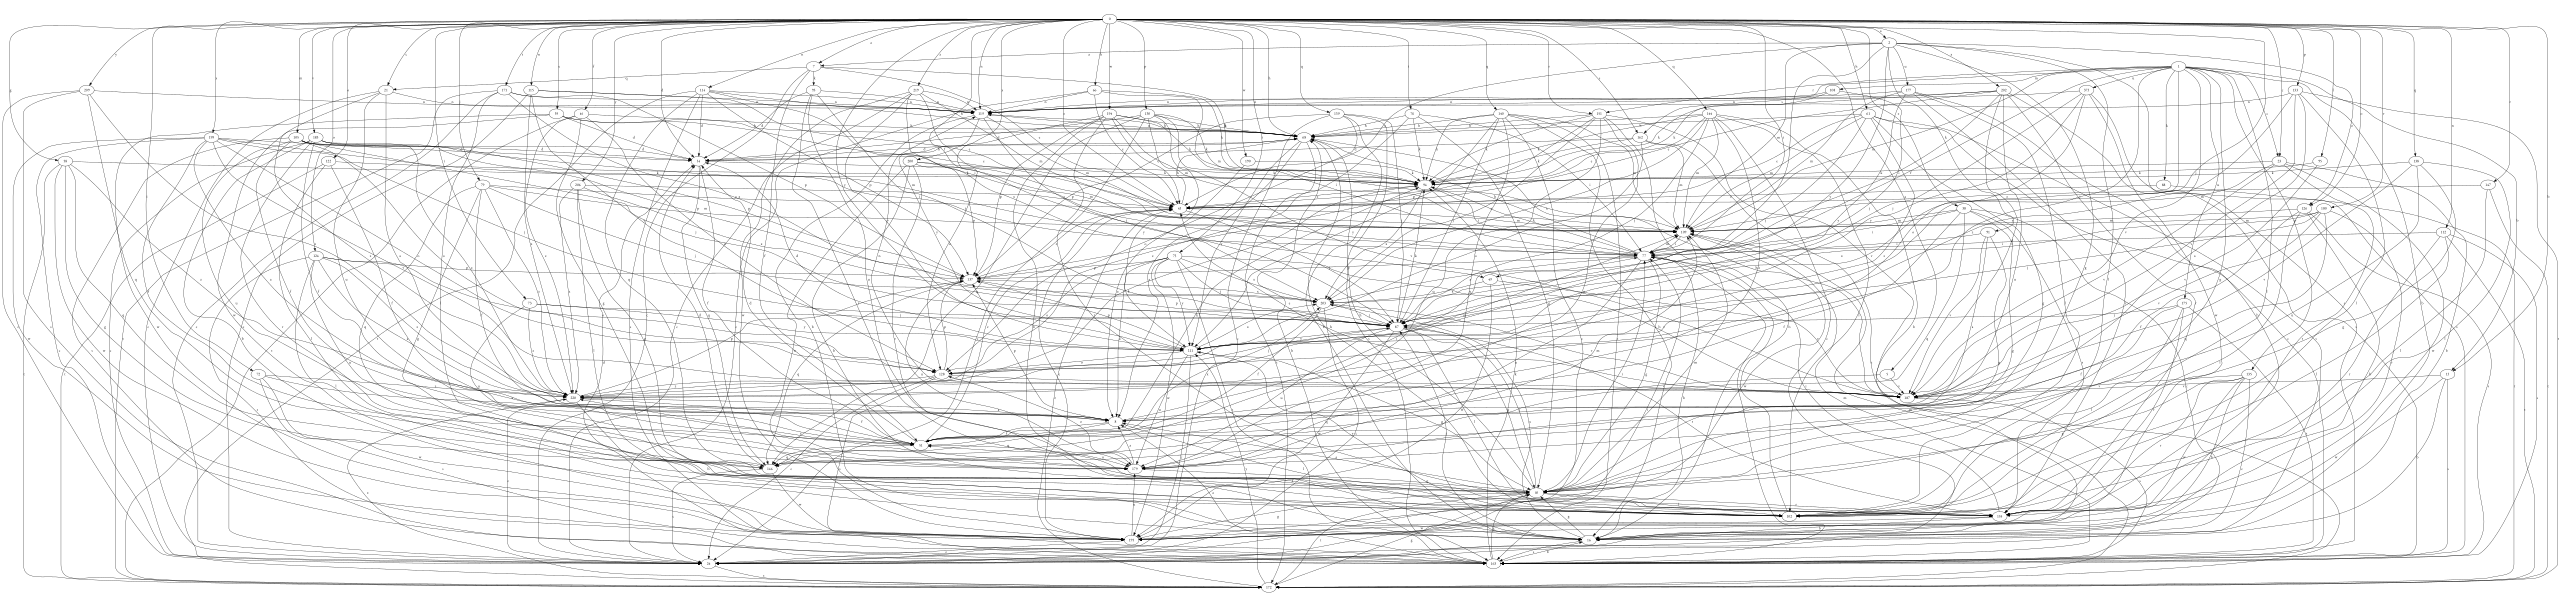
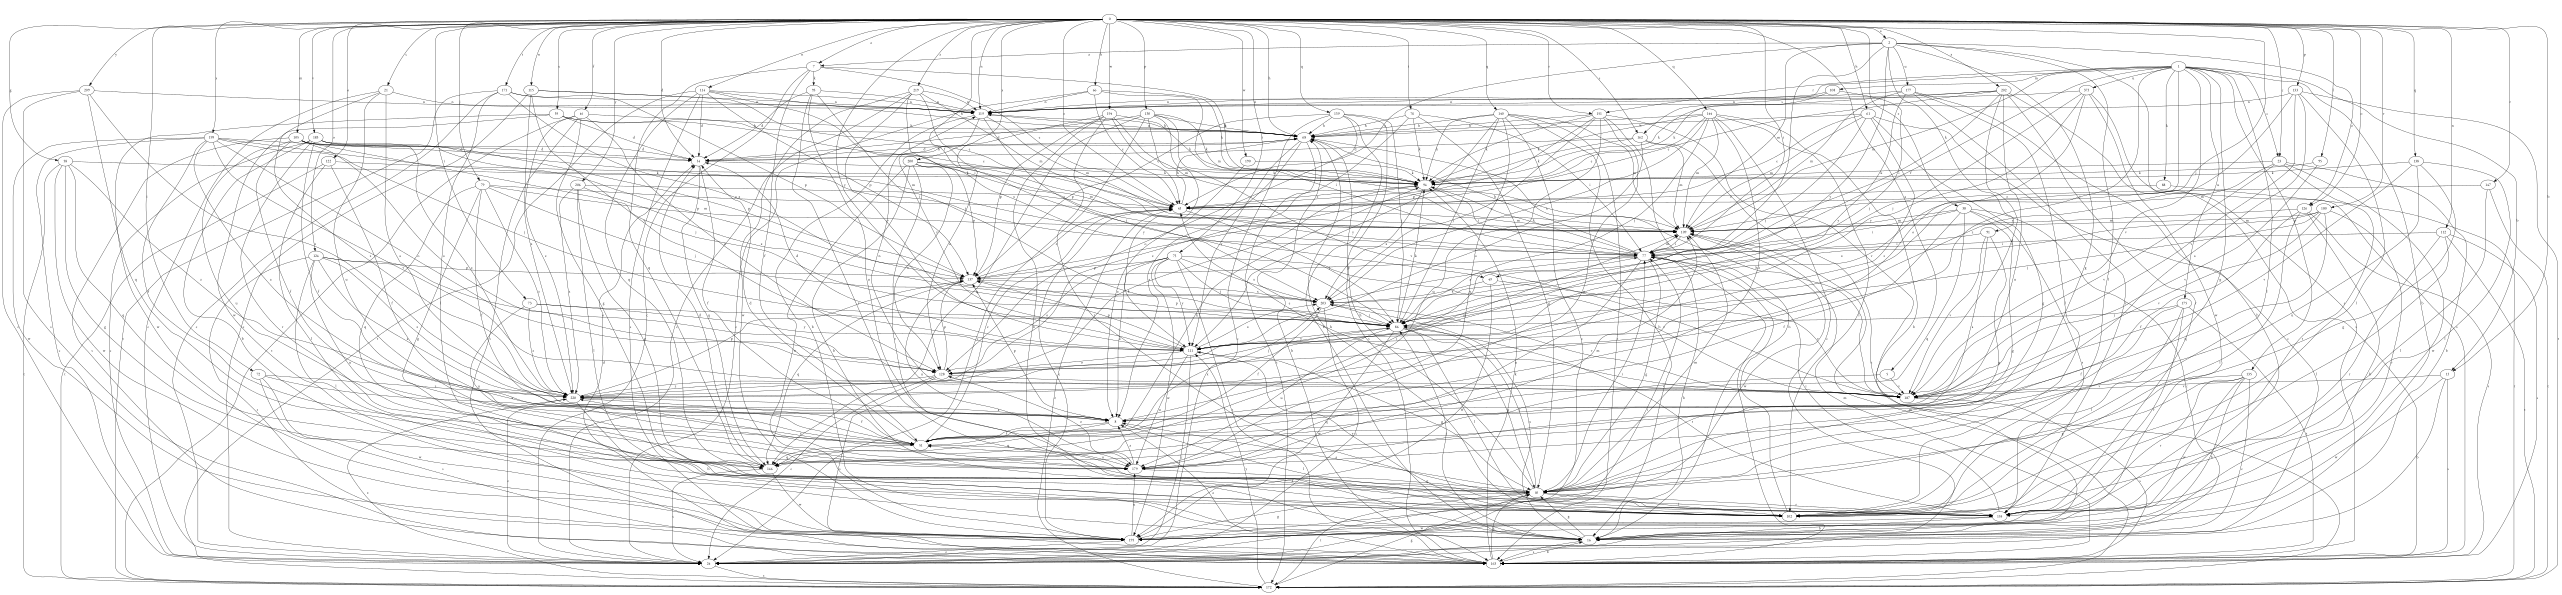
(601, 78) -> (632, 240)
(1187, 126) -> (1321, 125)
none -> (921, 253)
(1397, 327) -> (1397, 327)
(2323, 524) -> (804, 536)
